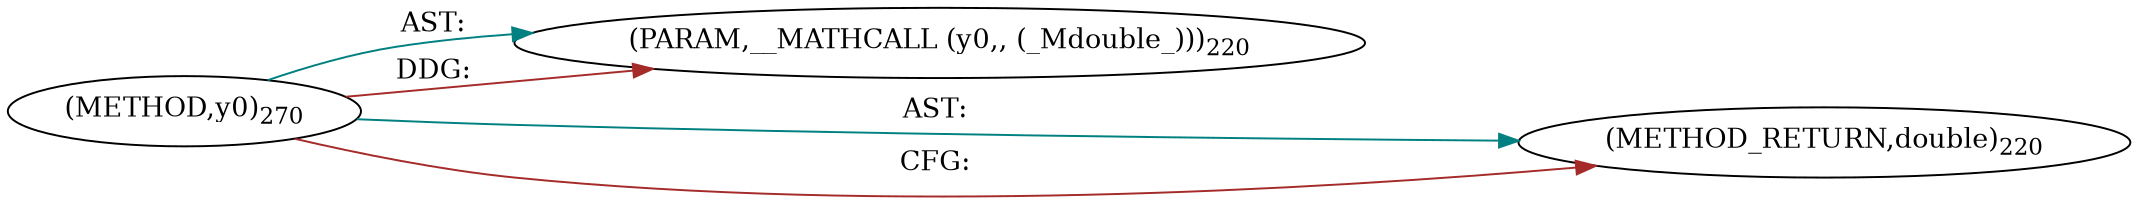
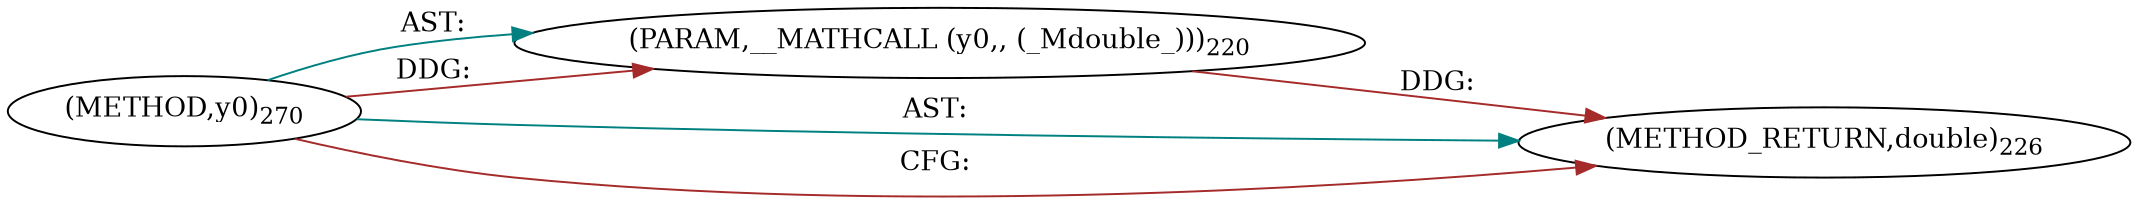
none -> (1389, 93)
(2022, 140) -> (2022, 140)
